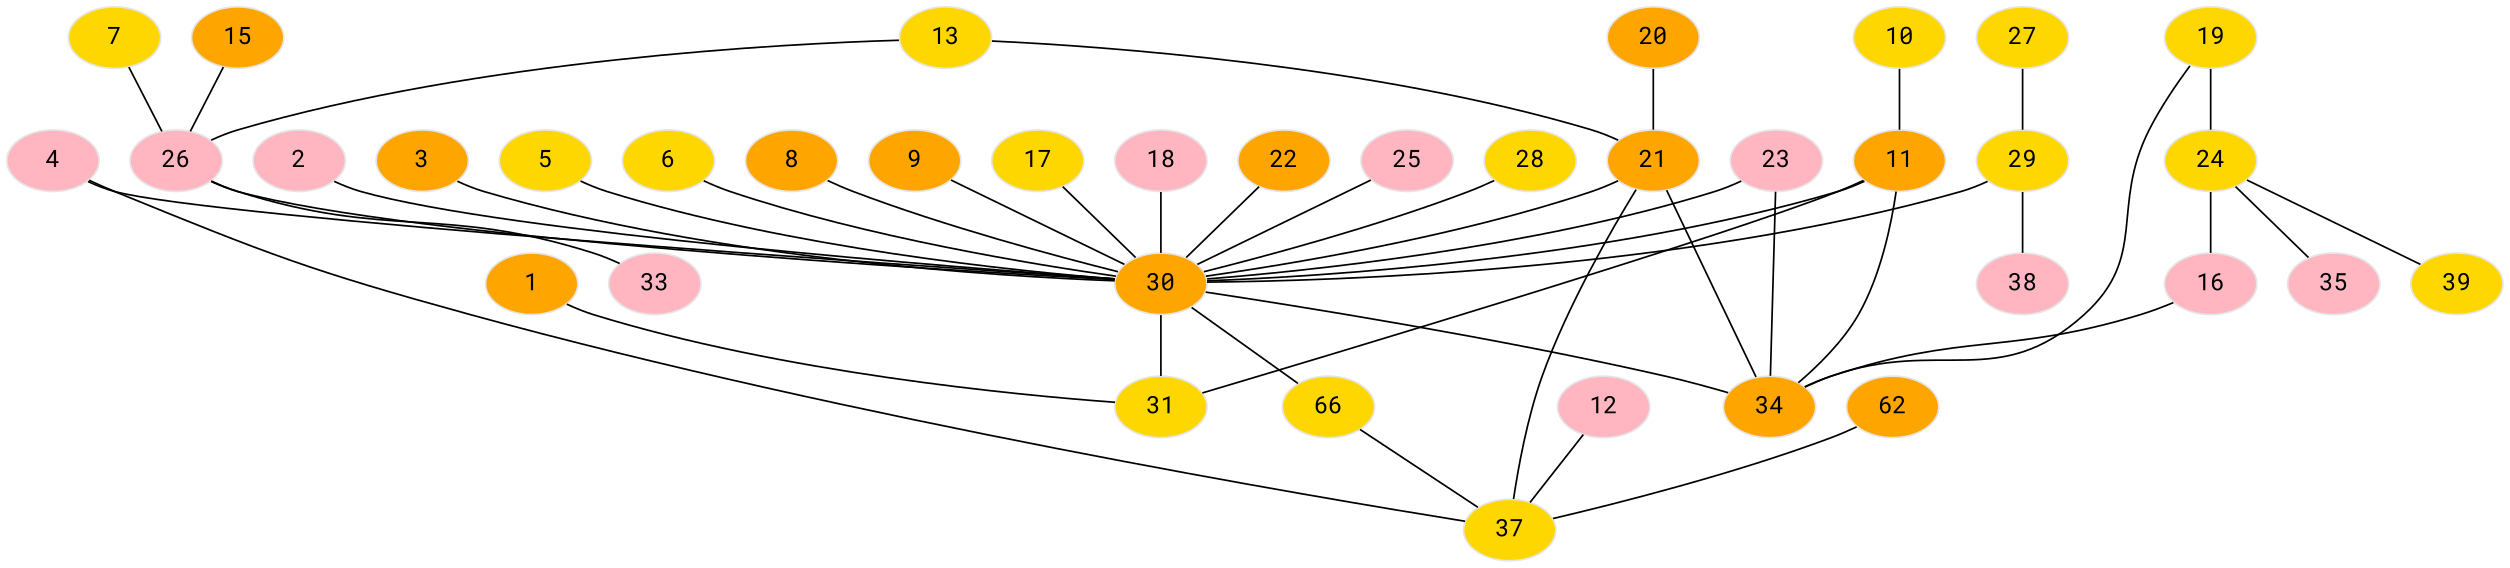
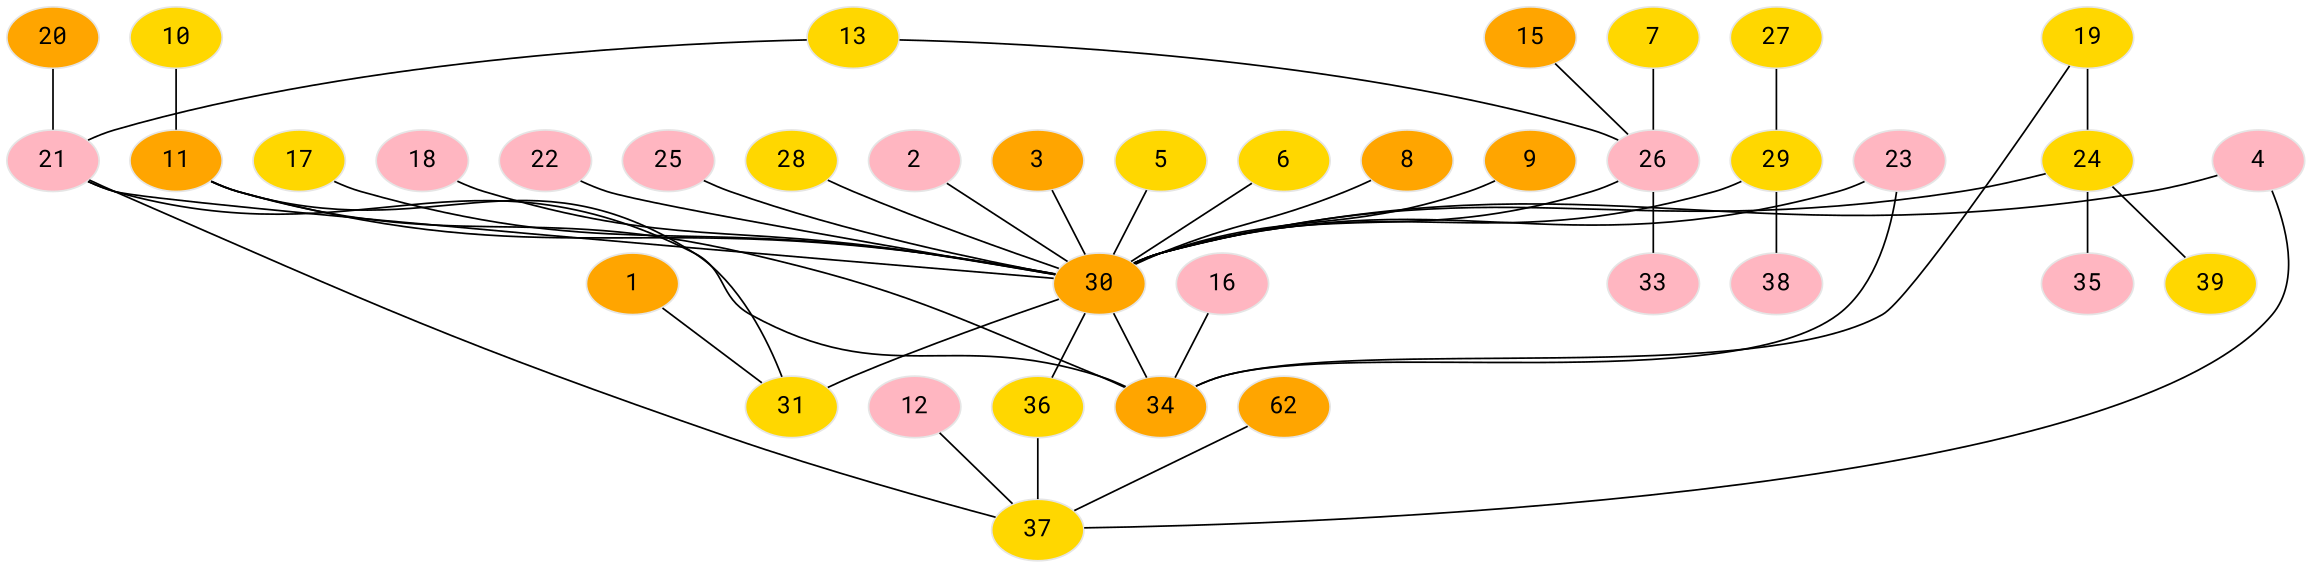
(1284, 161) -> (545, 161)
(1653, 161) -> (53, 161)
(2211, 222) -> (1588, 209)
(1328, 407) -> (1038, 407)
